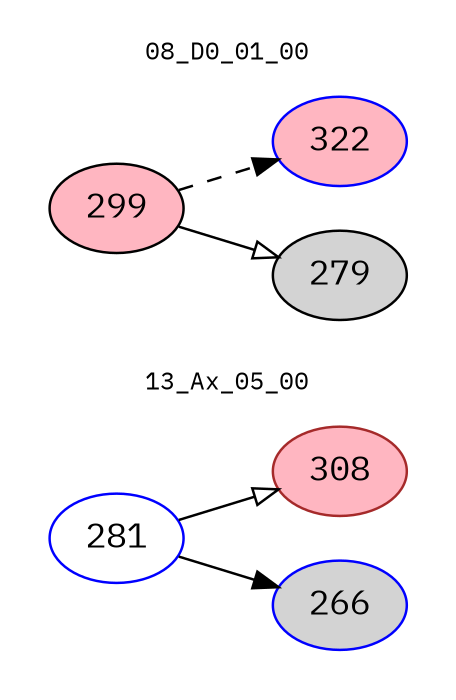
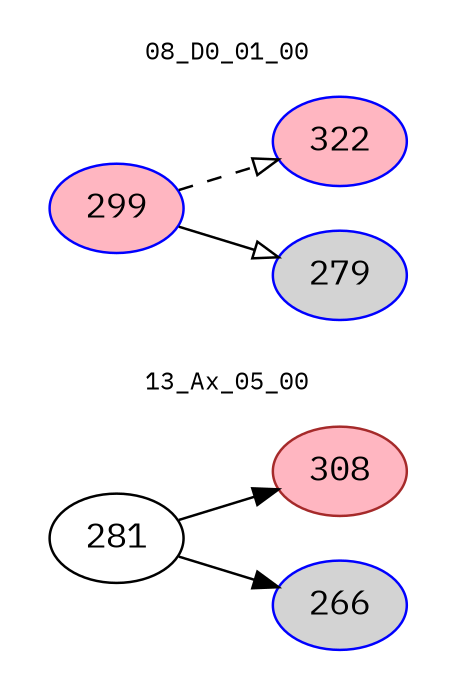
(216, 178) -> (216, 178)
(117, 208) -> (117, 208)
(340, 275) -> (340, 275)
(216, 508) -> (216, 508)
(117, 538) -> (117, 538)
